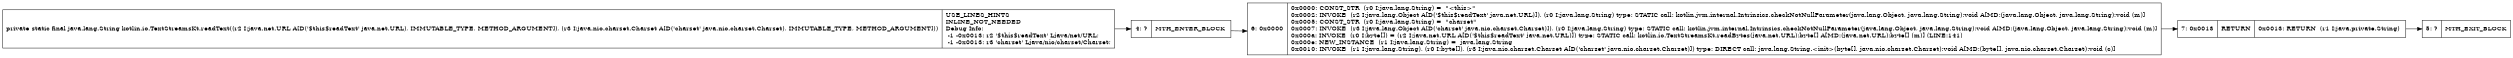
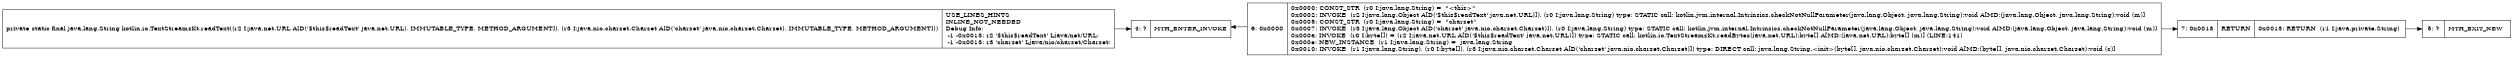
(1190, 29) -> (1191, 29)
(2476, 29) -> (2476, 29)
(1237, 31) -> (1241, 27)
